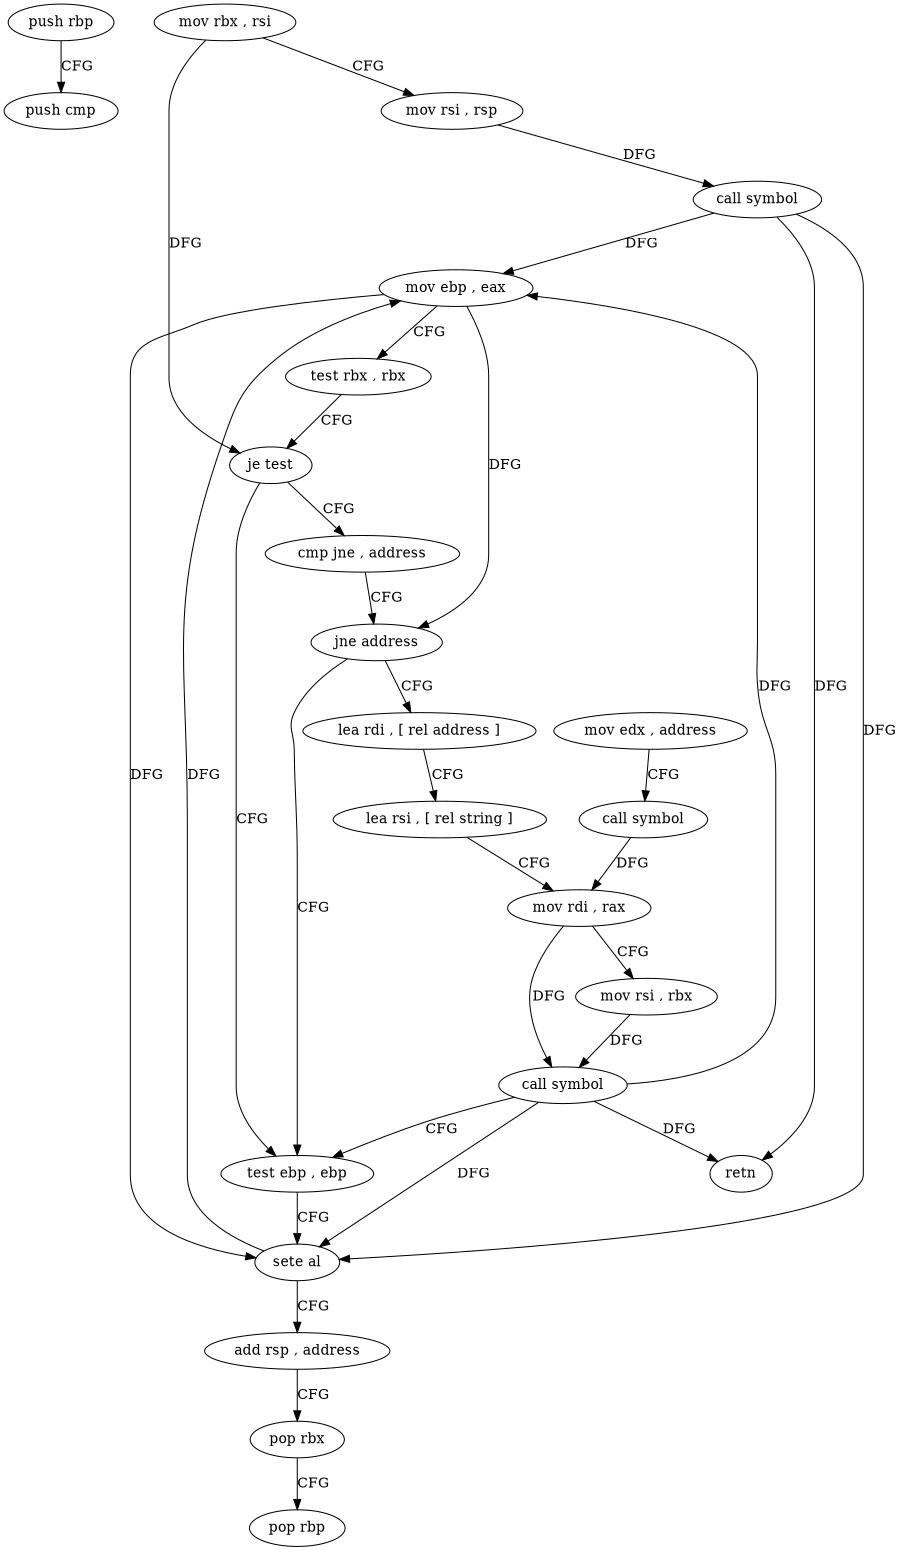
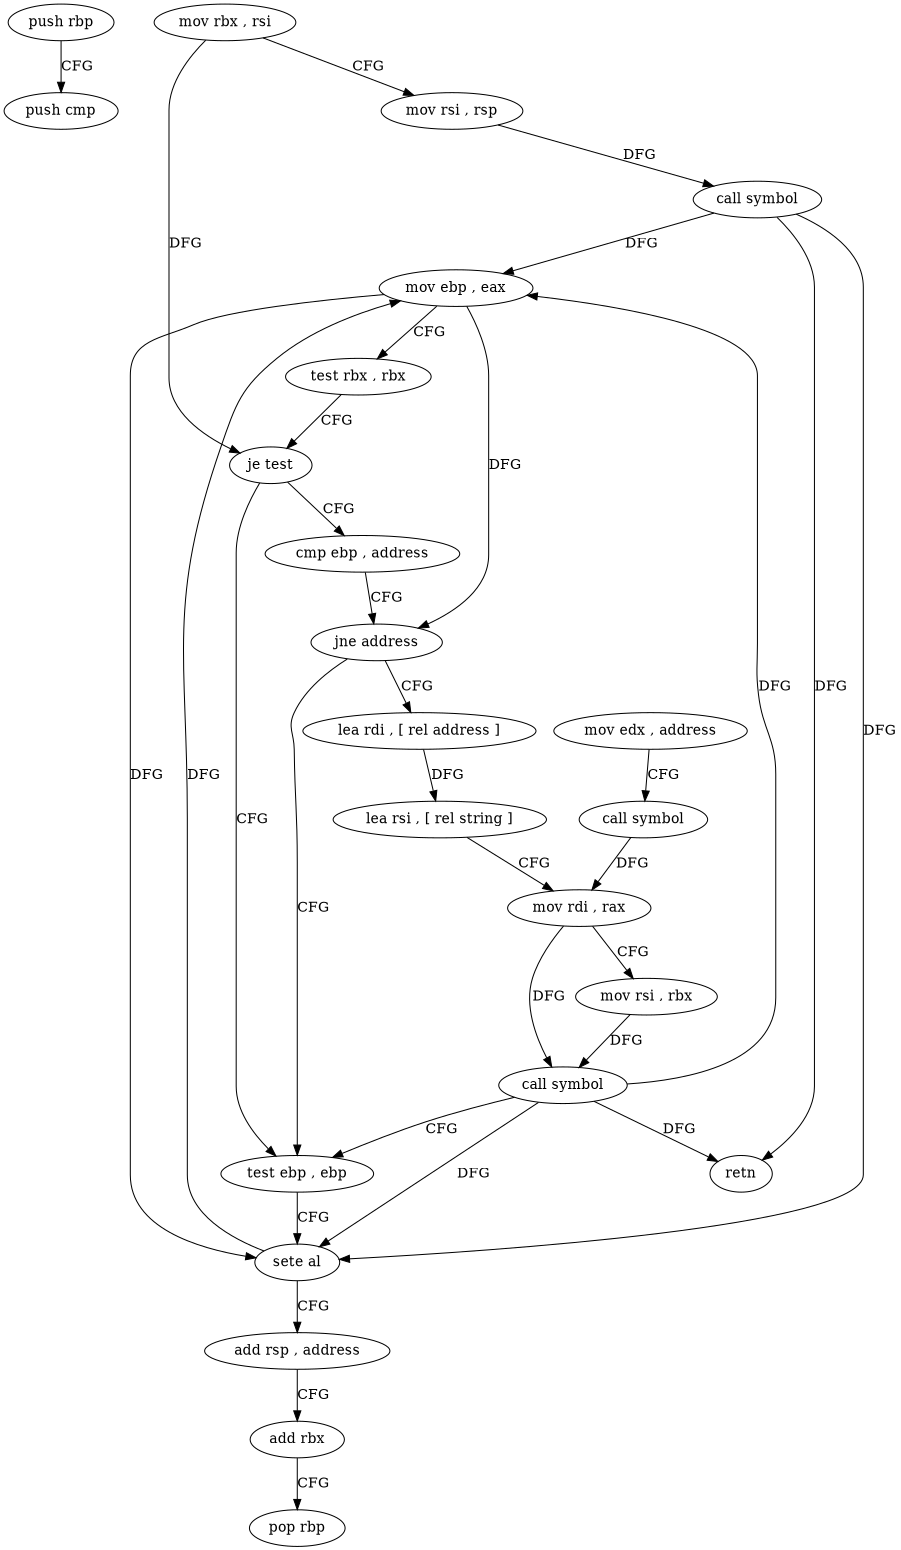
(362, 554) -> (362, 554)
(448, 775) -> (448, 775)
(297, 1440) -> (297, 1440)
